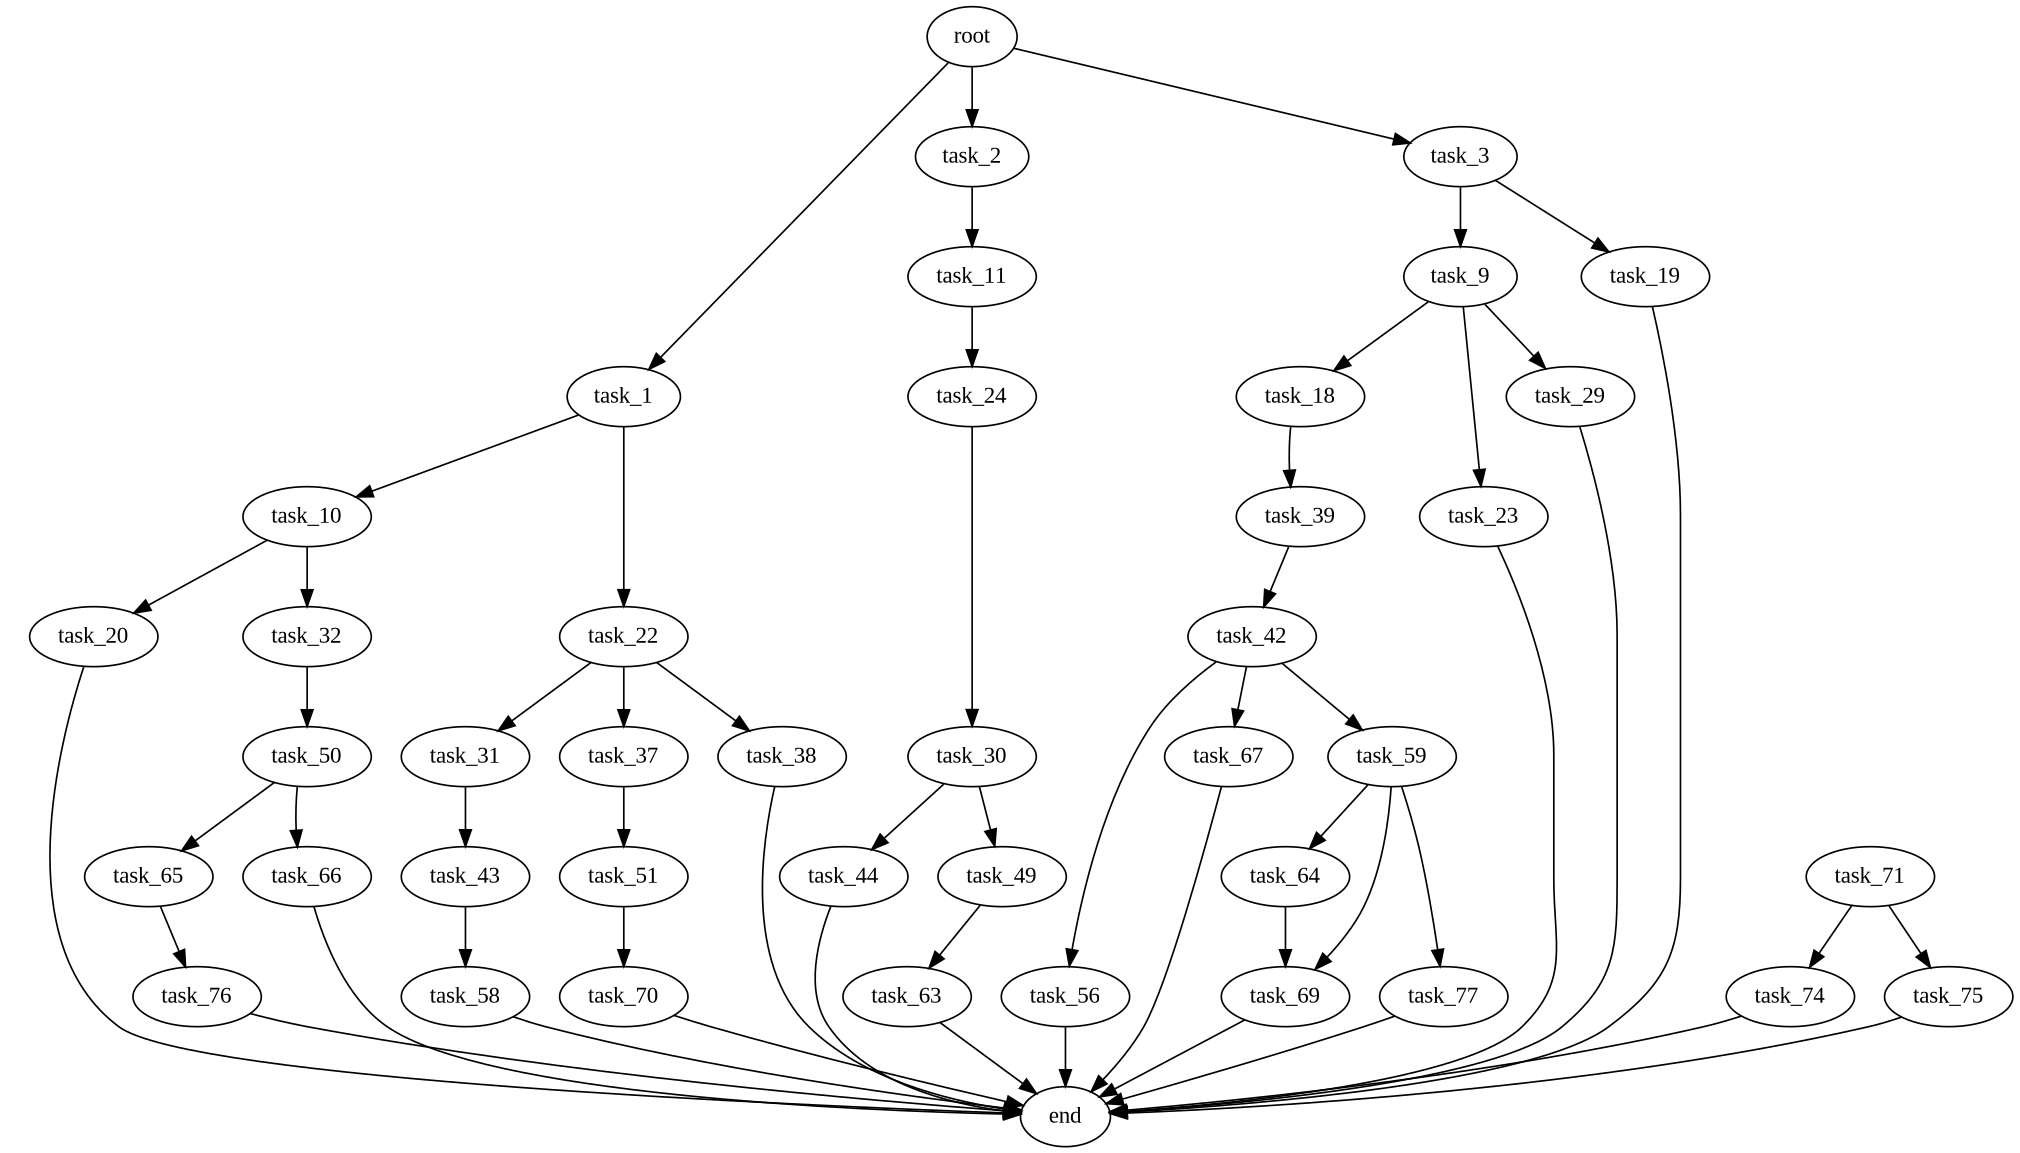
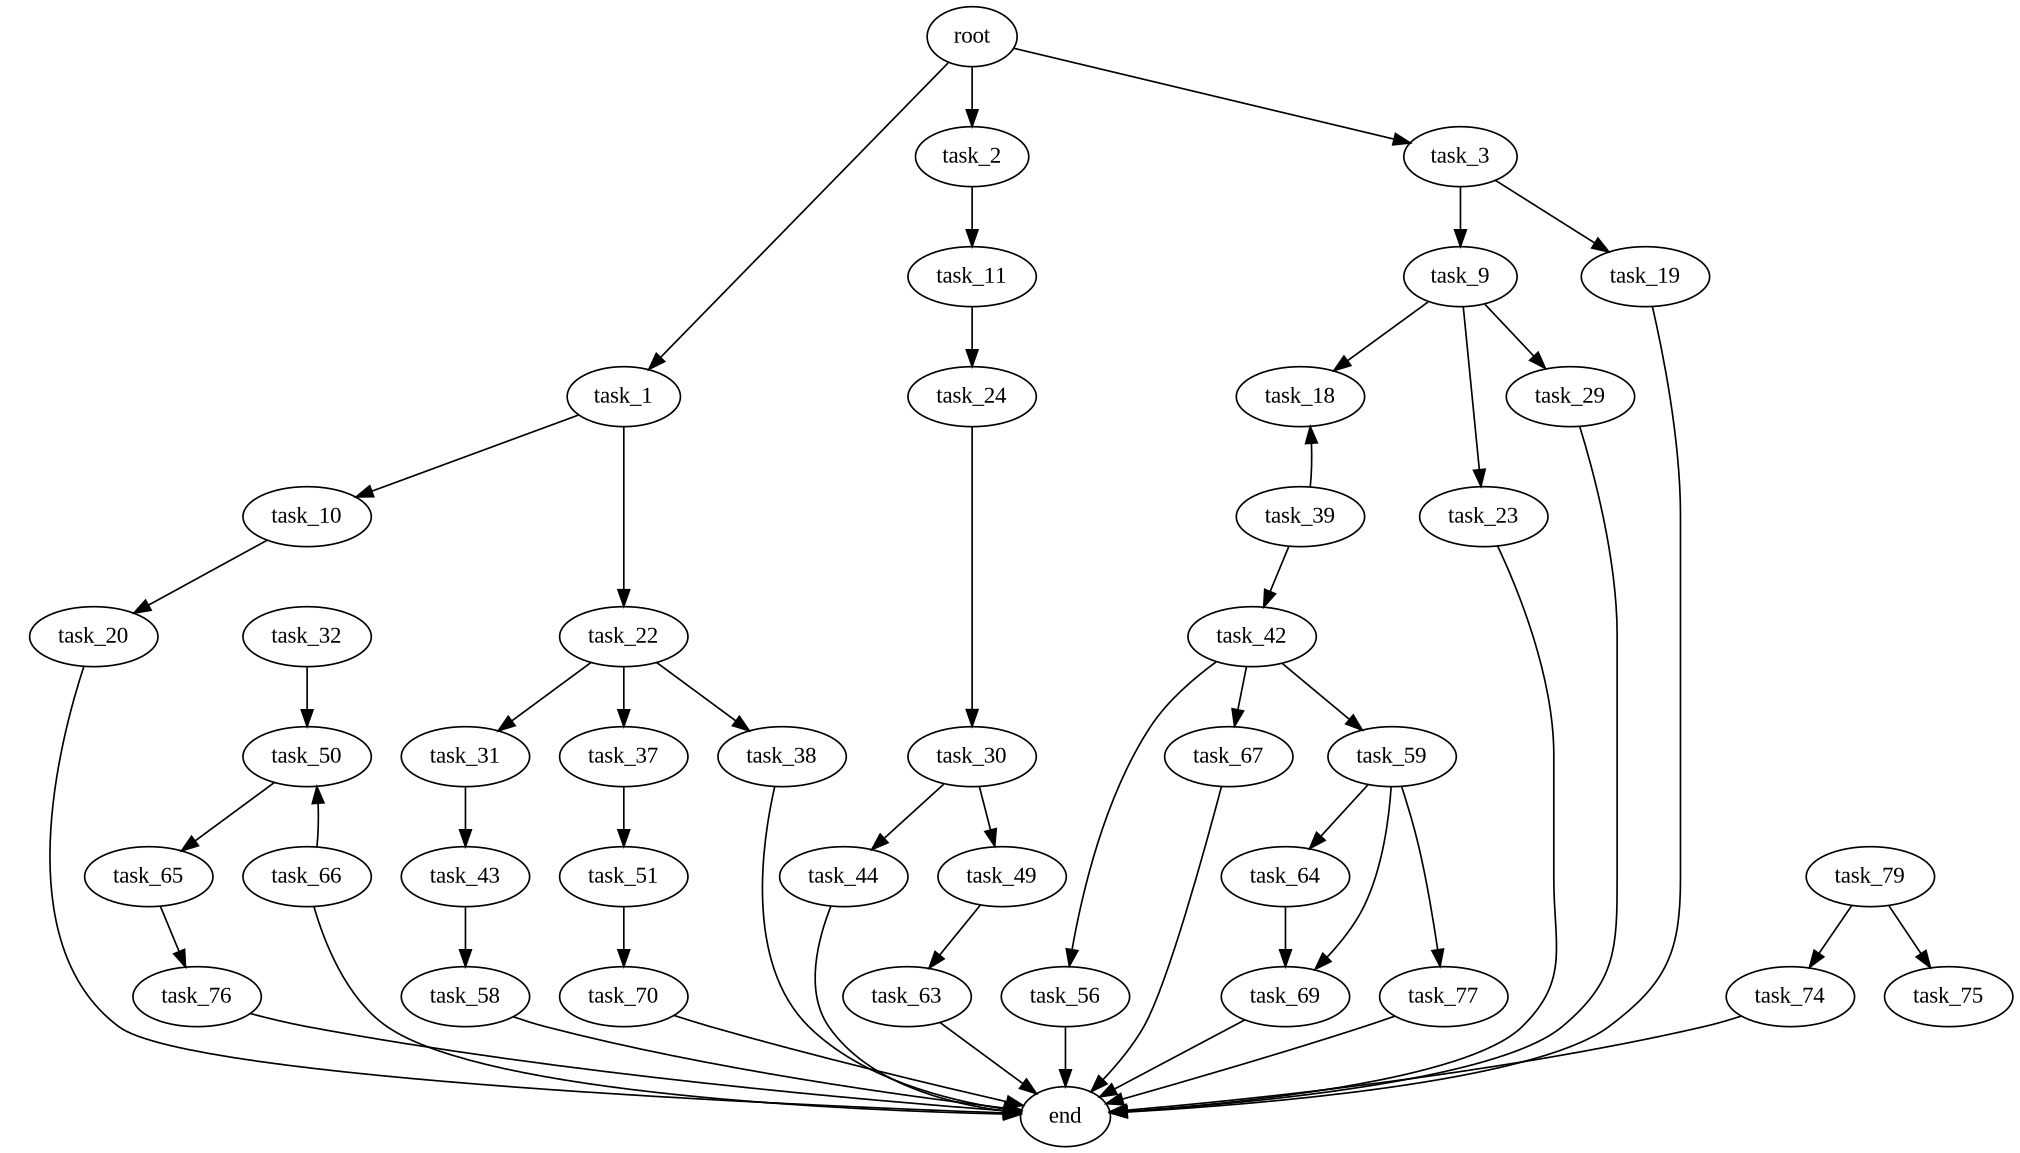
(1289, 448) -> (1312, 465)
(307, 568) -> none
(296, 808) -> (318, 825)
(1870, 877) -> (1870, 877)
(1517, 1084) -> none
